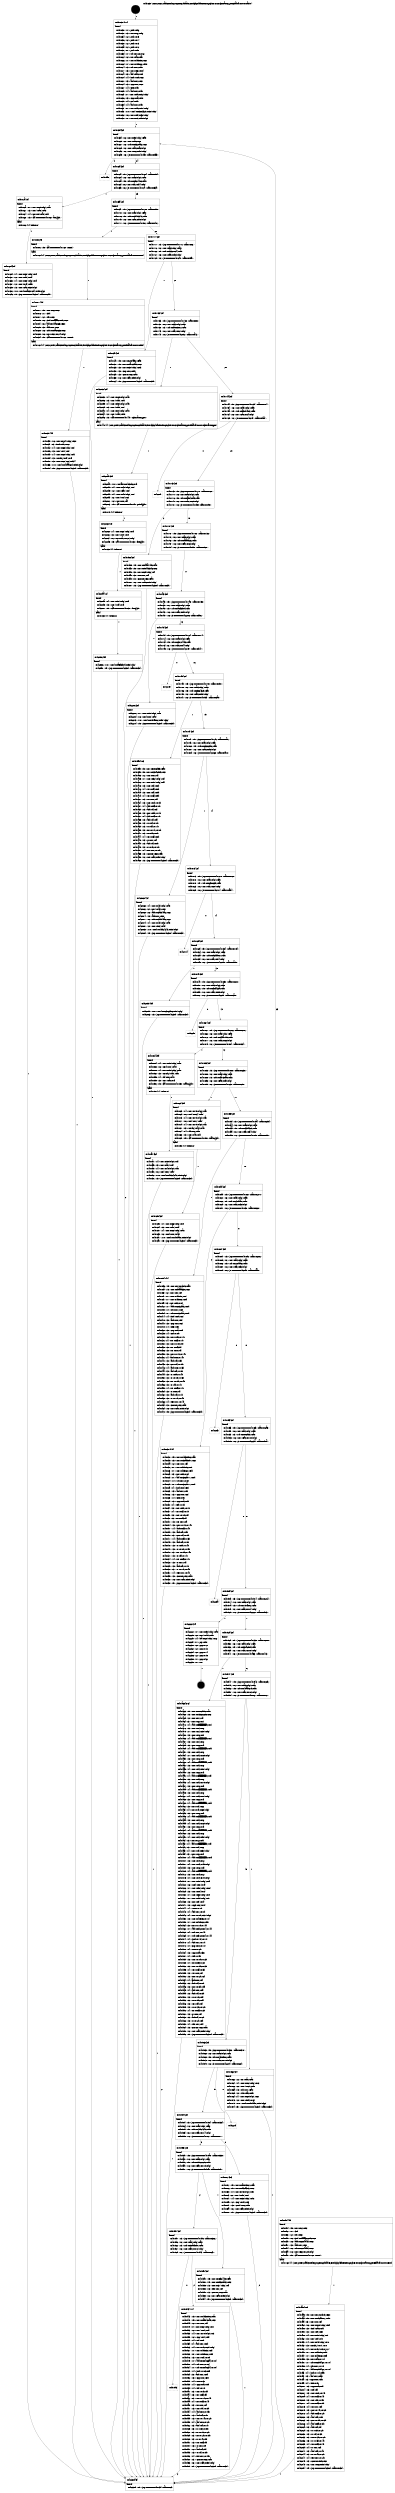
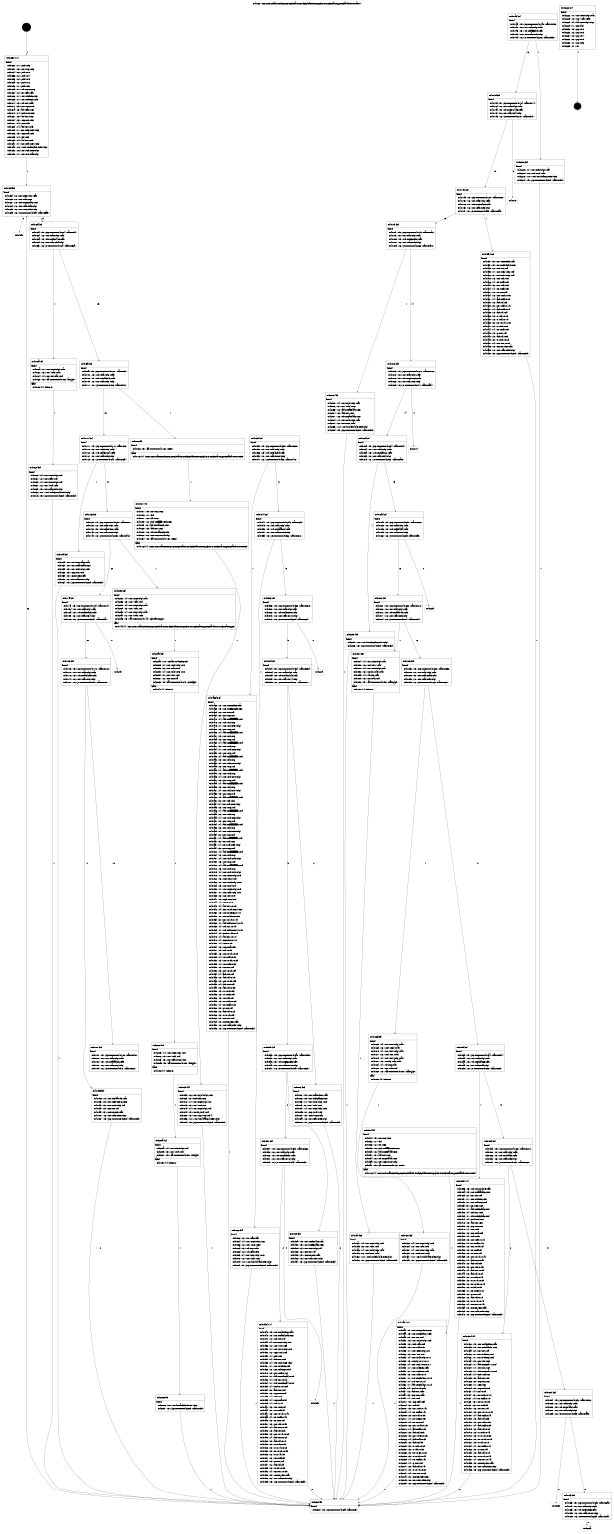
(183, 570) -> none
(246, 1602) -> none
